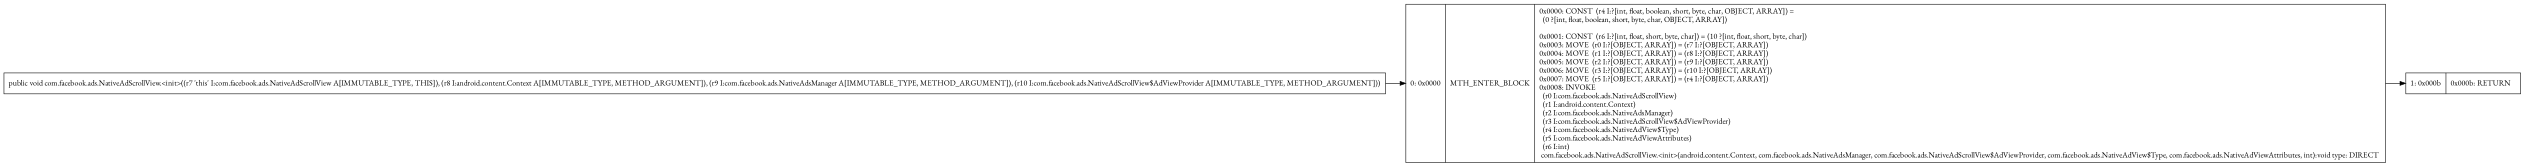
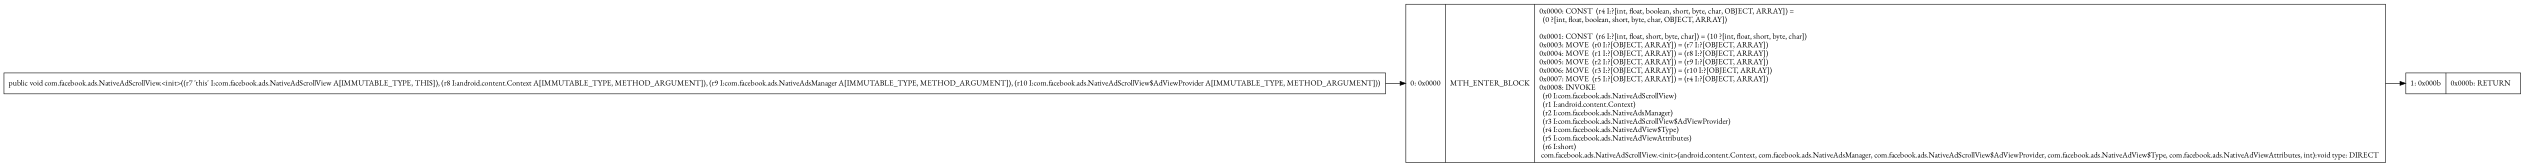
(1555, 147) -> (1558, 147)
